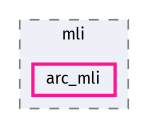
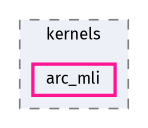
(74, 35) -> (74, 35)
